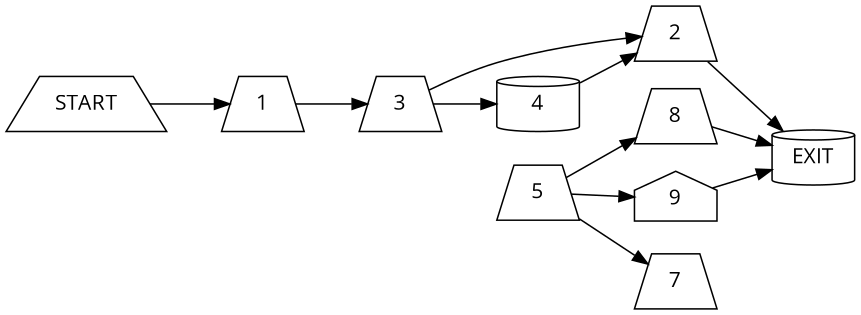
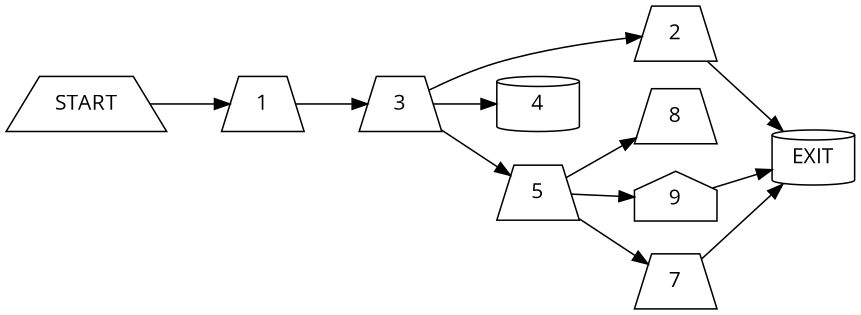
(601, 72) -> none
(735, 134) -> (737, 227)
none -> (469, 148)
